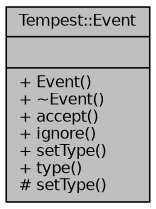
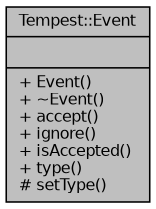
(63, 151) -> (76, 151)
